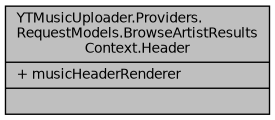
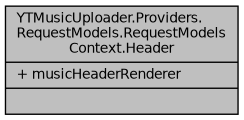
(137, 34) -> (122, 34)
